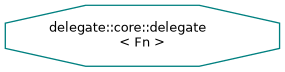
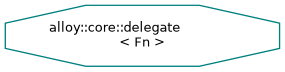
(142, 36) -> (142, 36)
